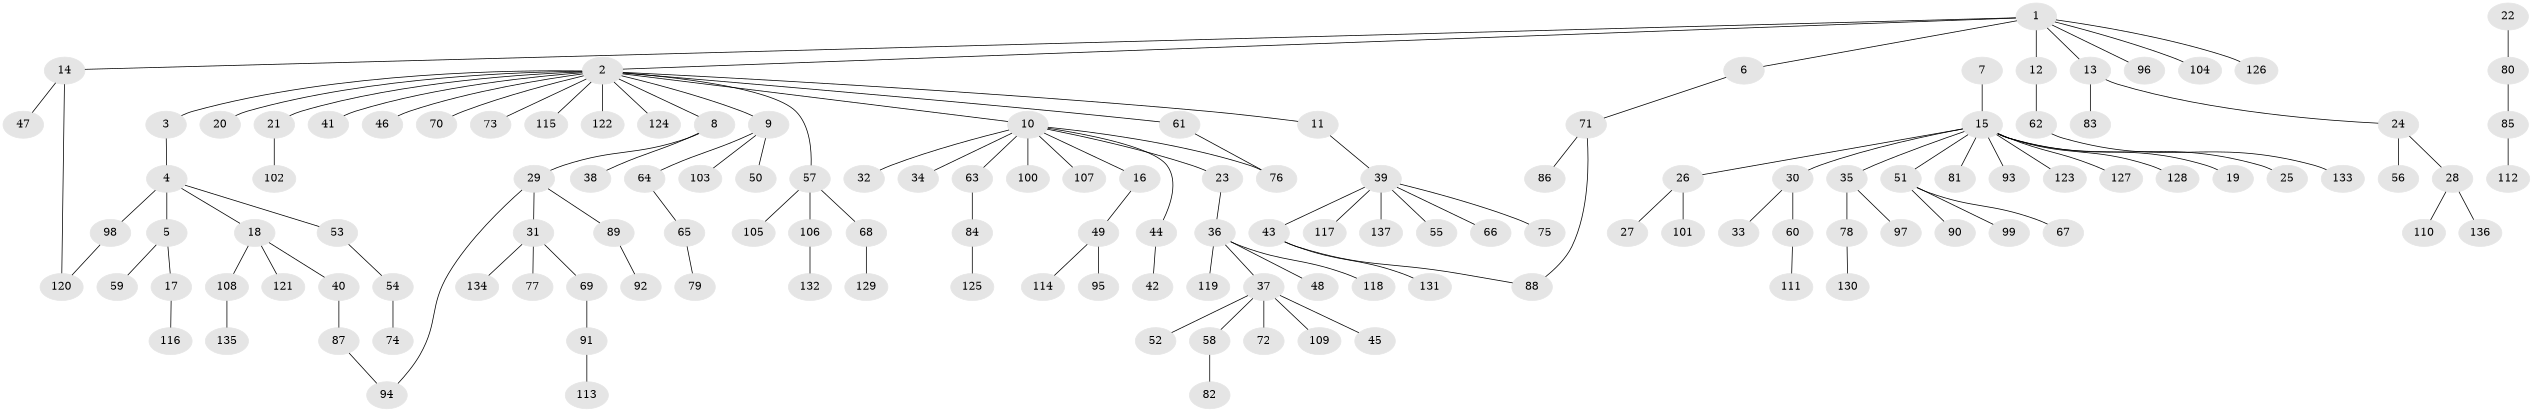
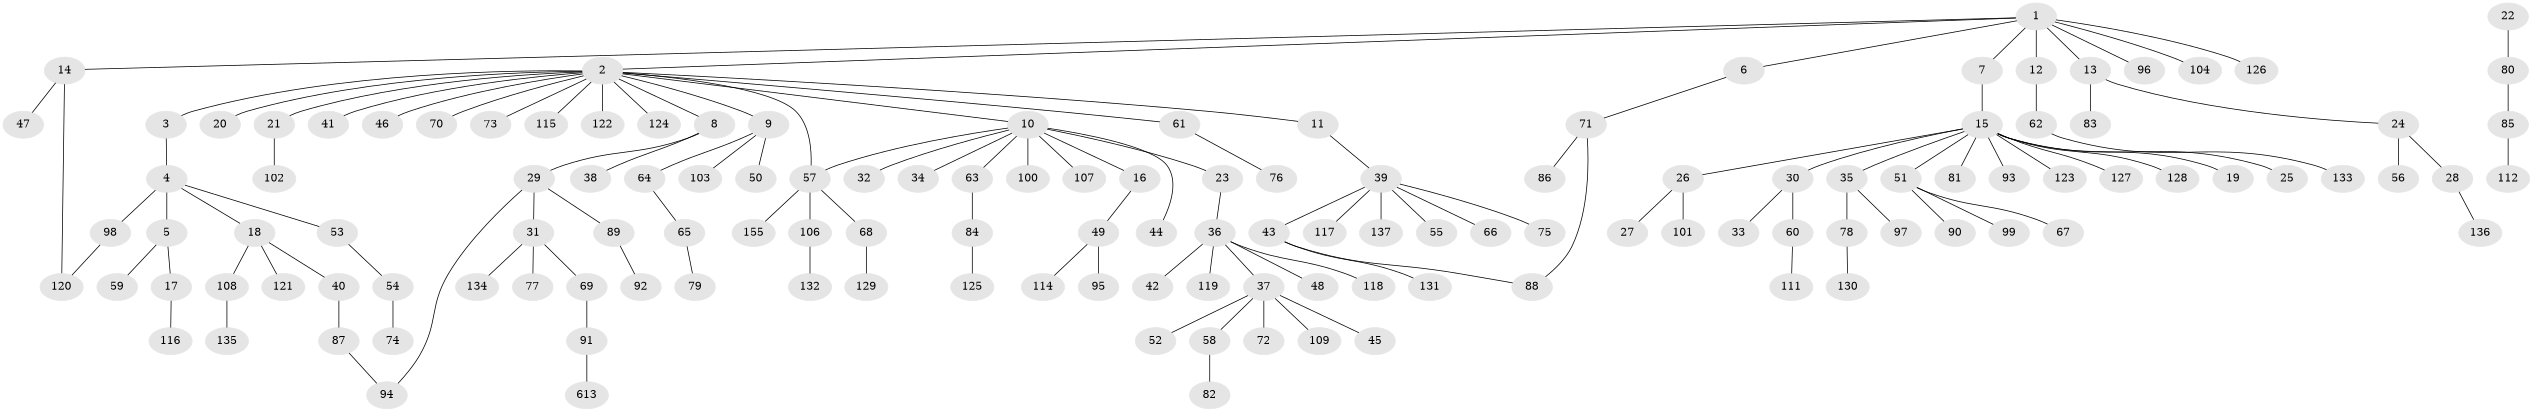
none -> (2009, 44)
(1156, 143) -> (916, 144)
(754, 233) -> (754, 233)
(2424, 233) -> none
(1155, 260) -> (1184, 260)
(587, 395) -> (587, 395)
